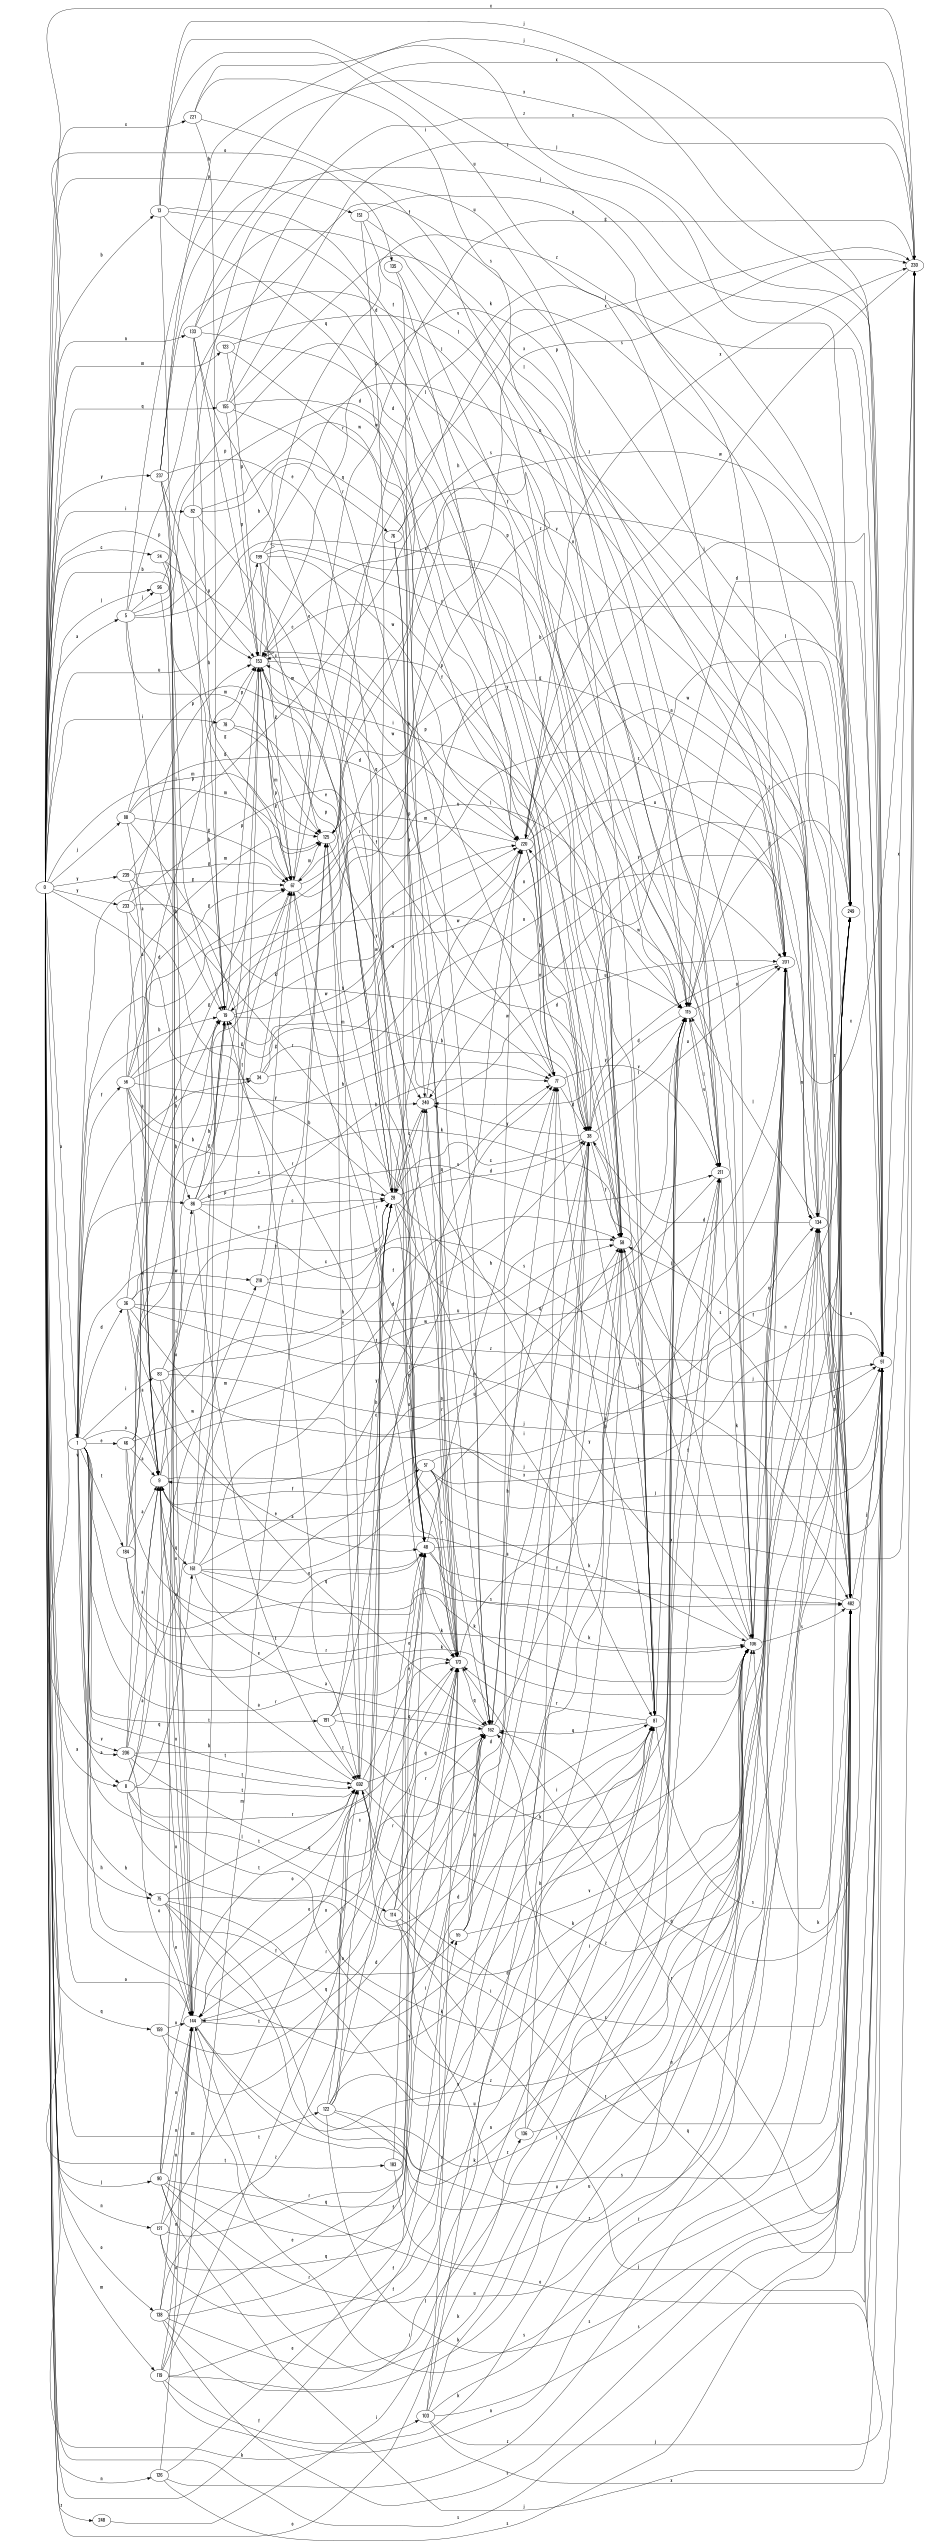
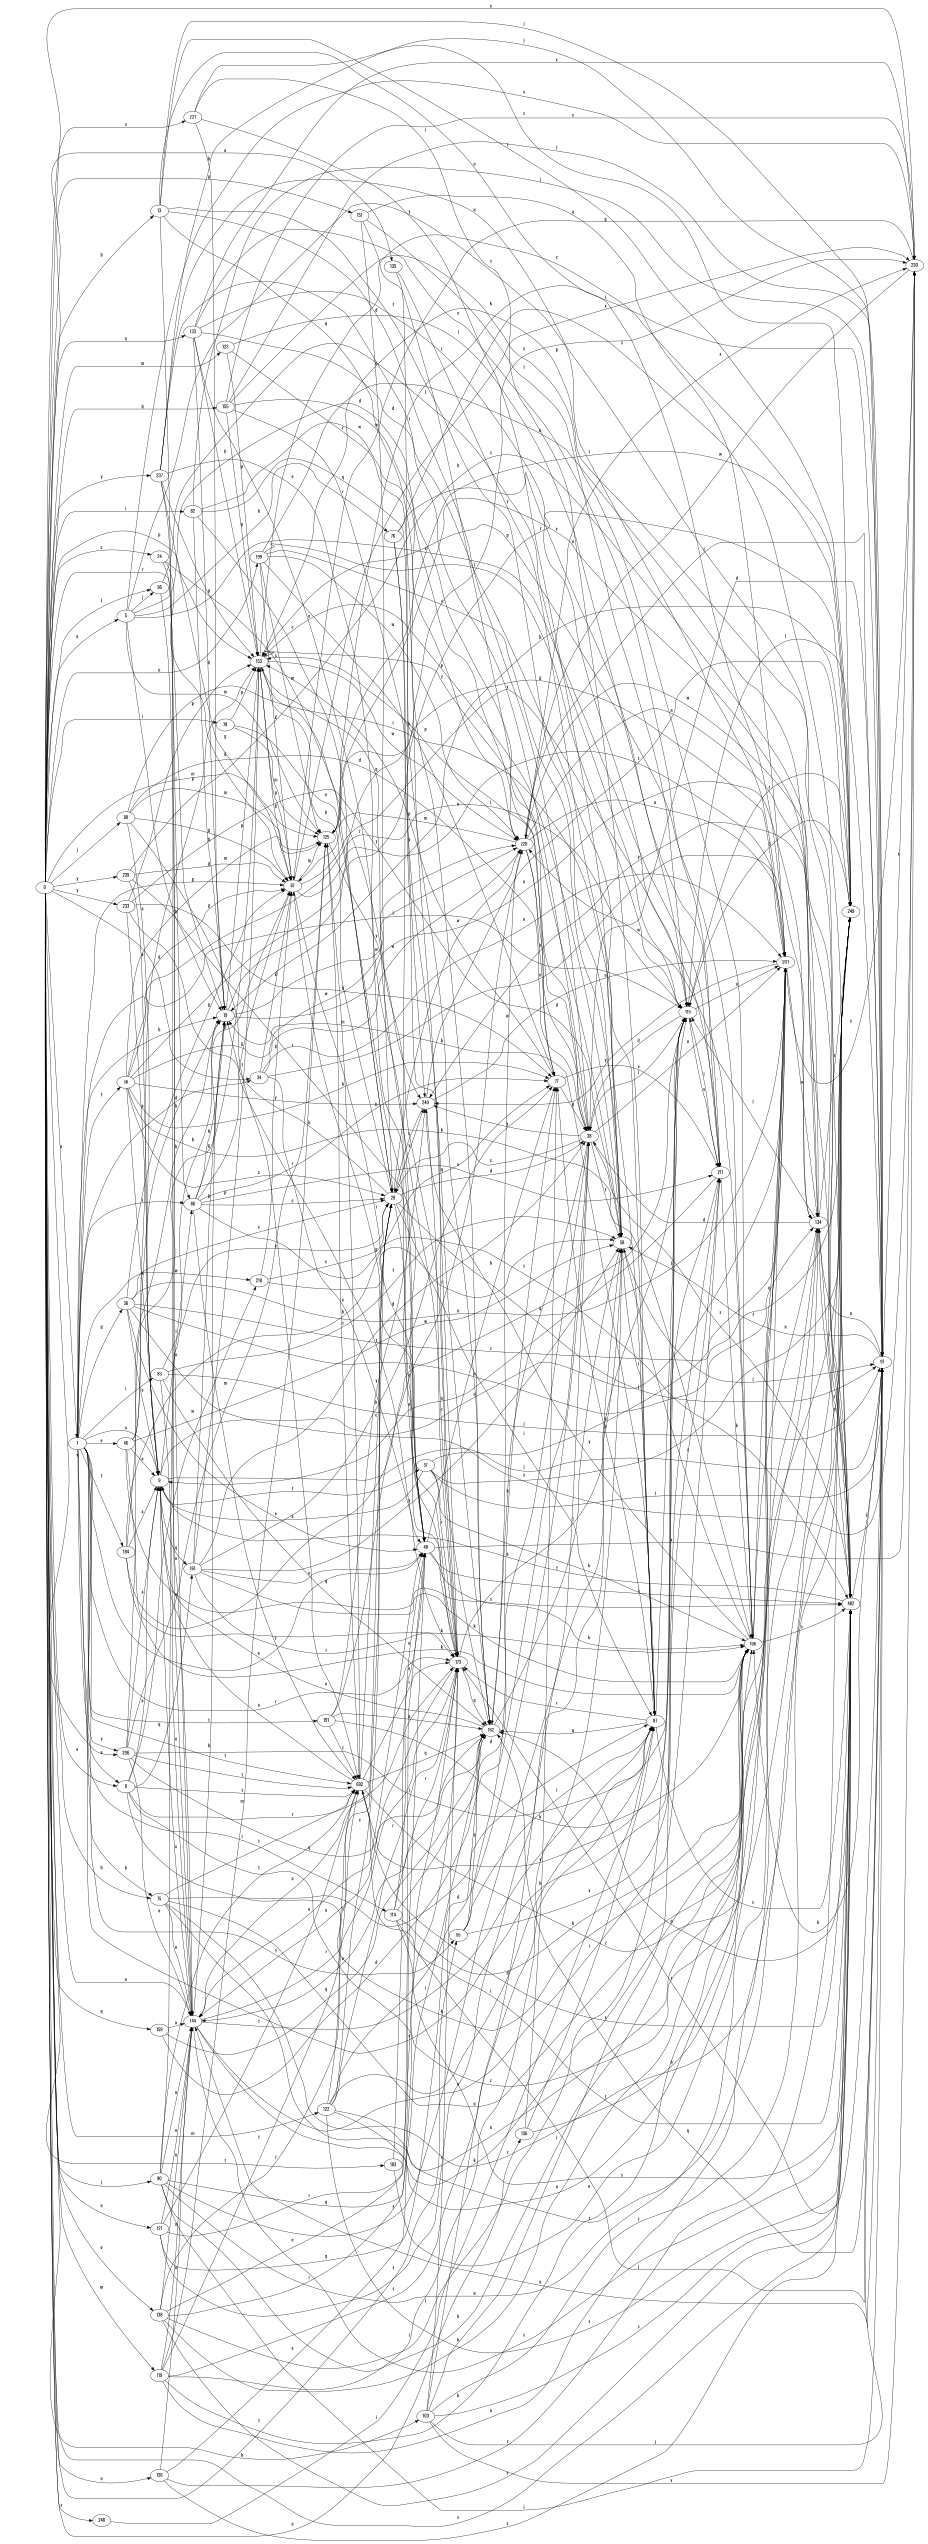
(143, 570) -> (143, 570)
none -> (335, 1295)
